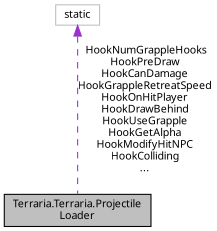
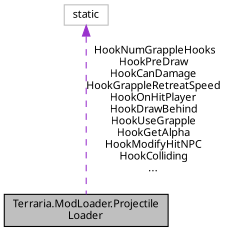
(78, 210) -> (86, 210)
